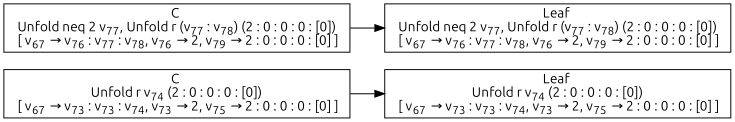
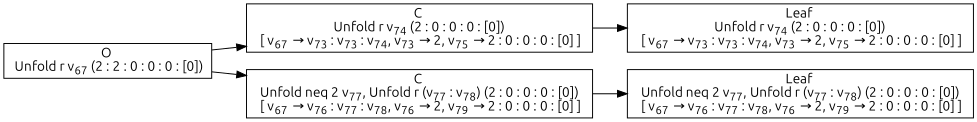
none -> (108, 61)
